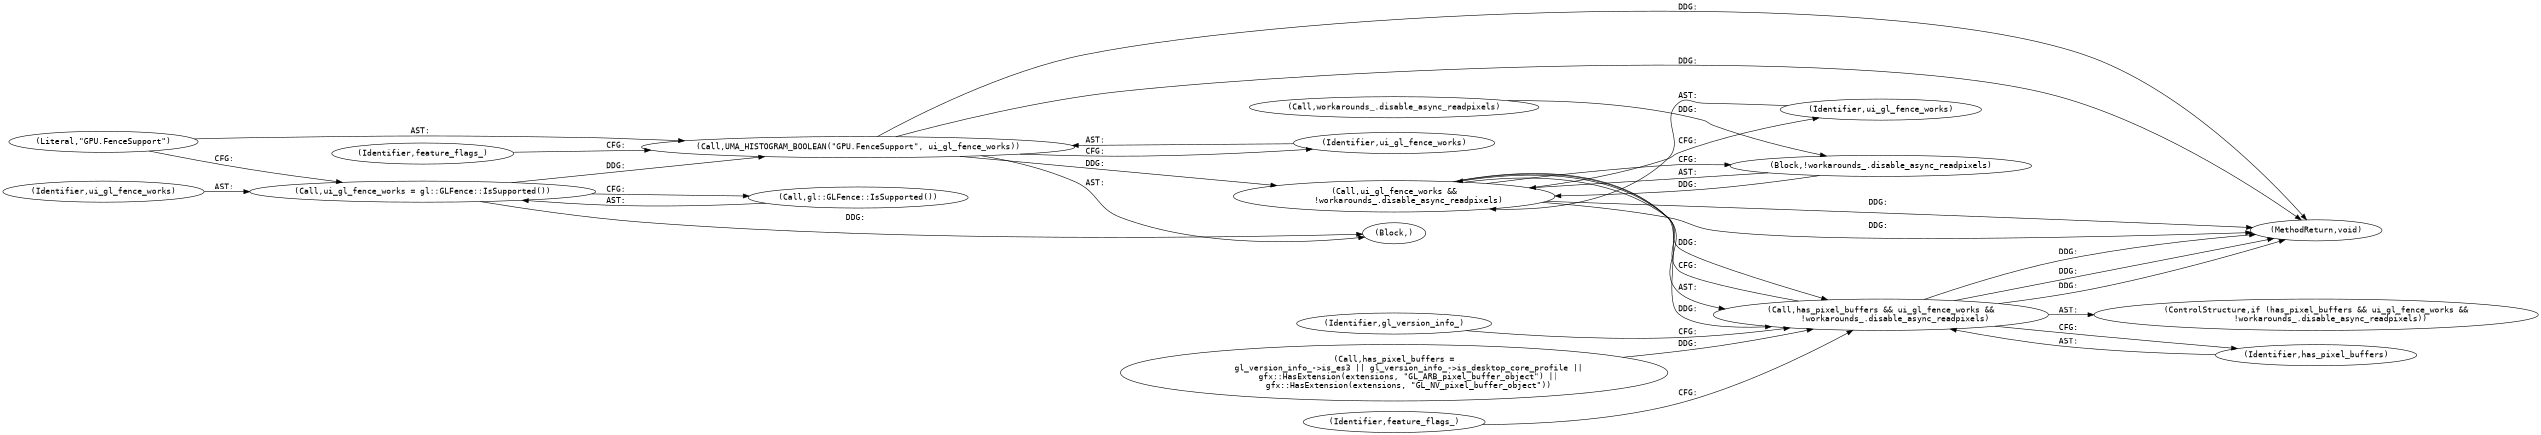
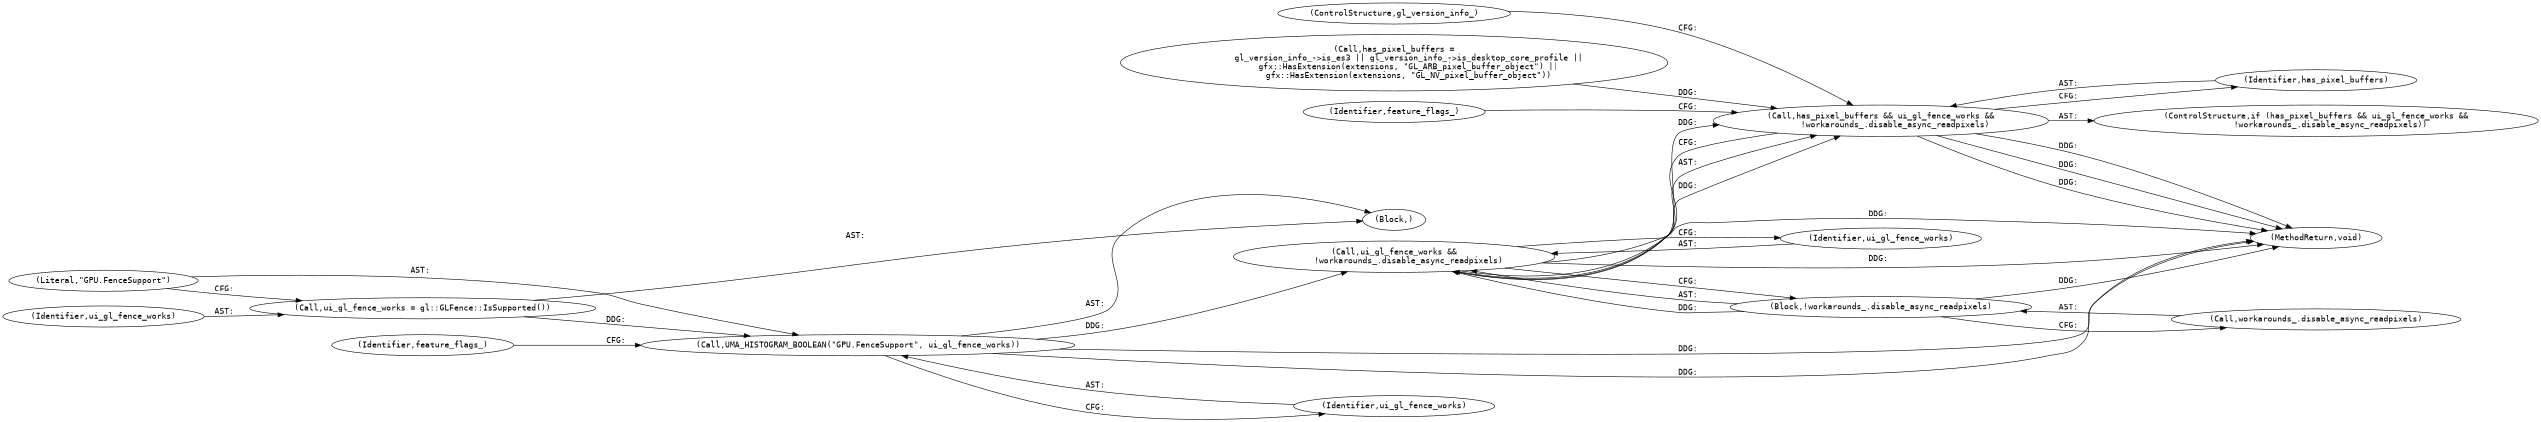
(1691, 110) -> (2071, 307)
(858, 198) -> none
(858, 218) -> (858, 236)
none -> (2118, 280)
(1394, 324) -> (1394, 13)
none -> (2073, 331)
